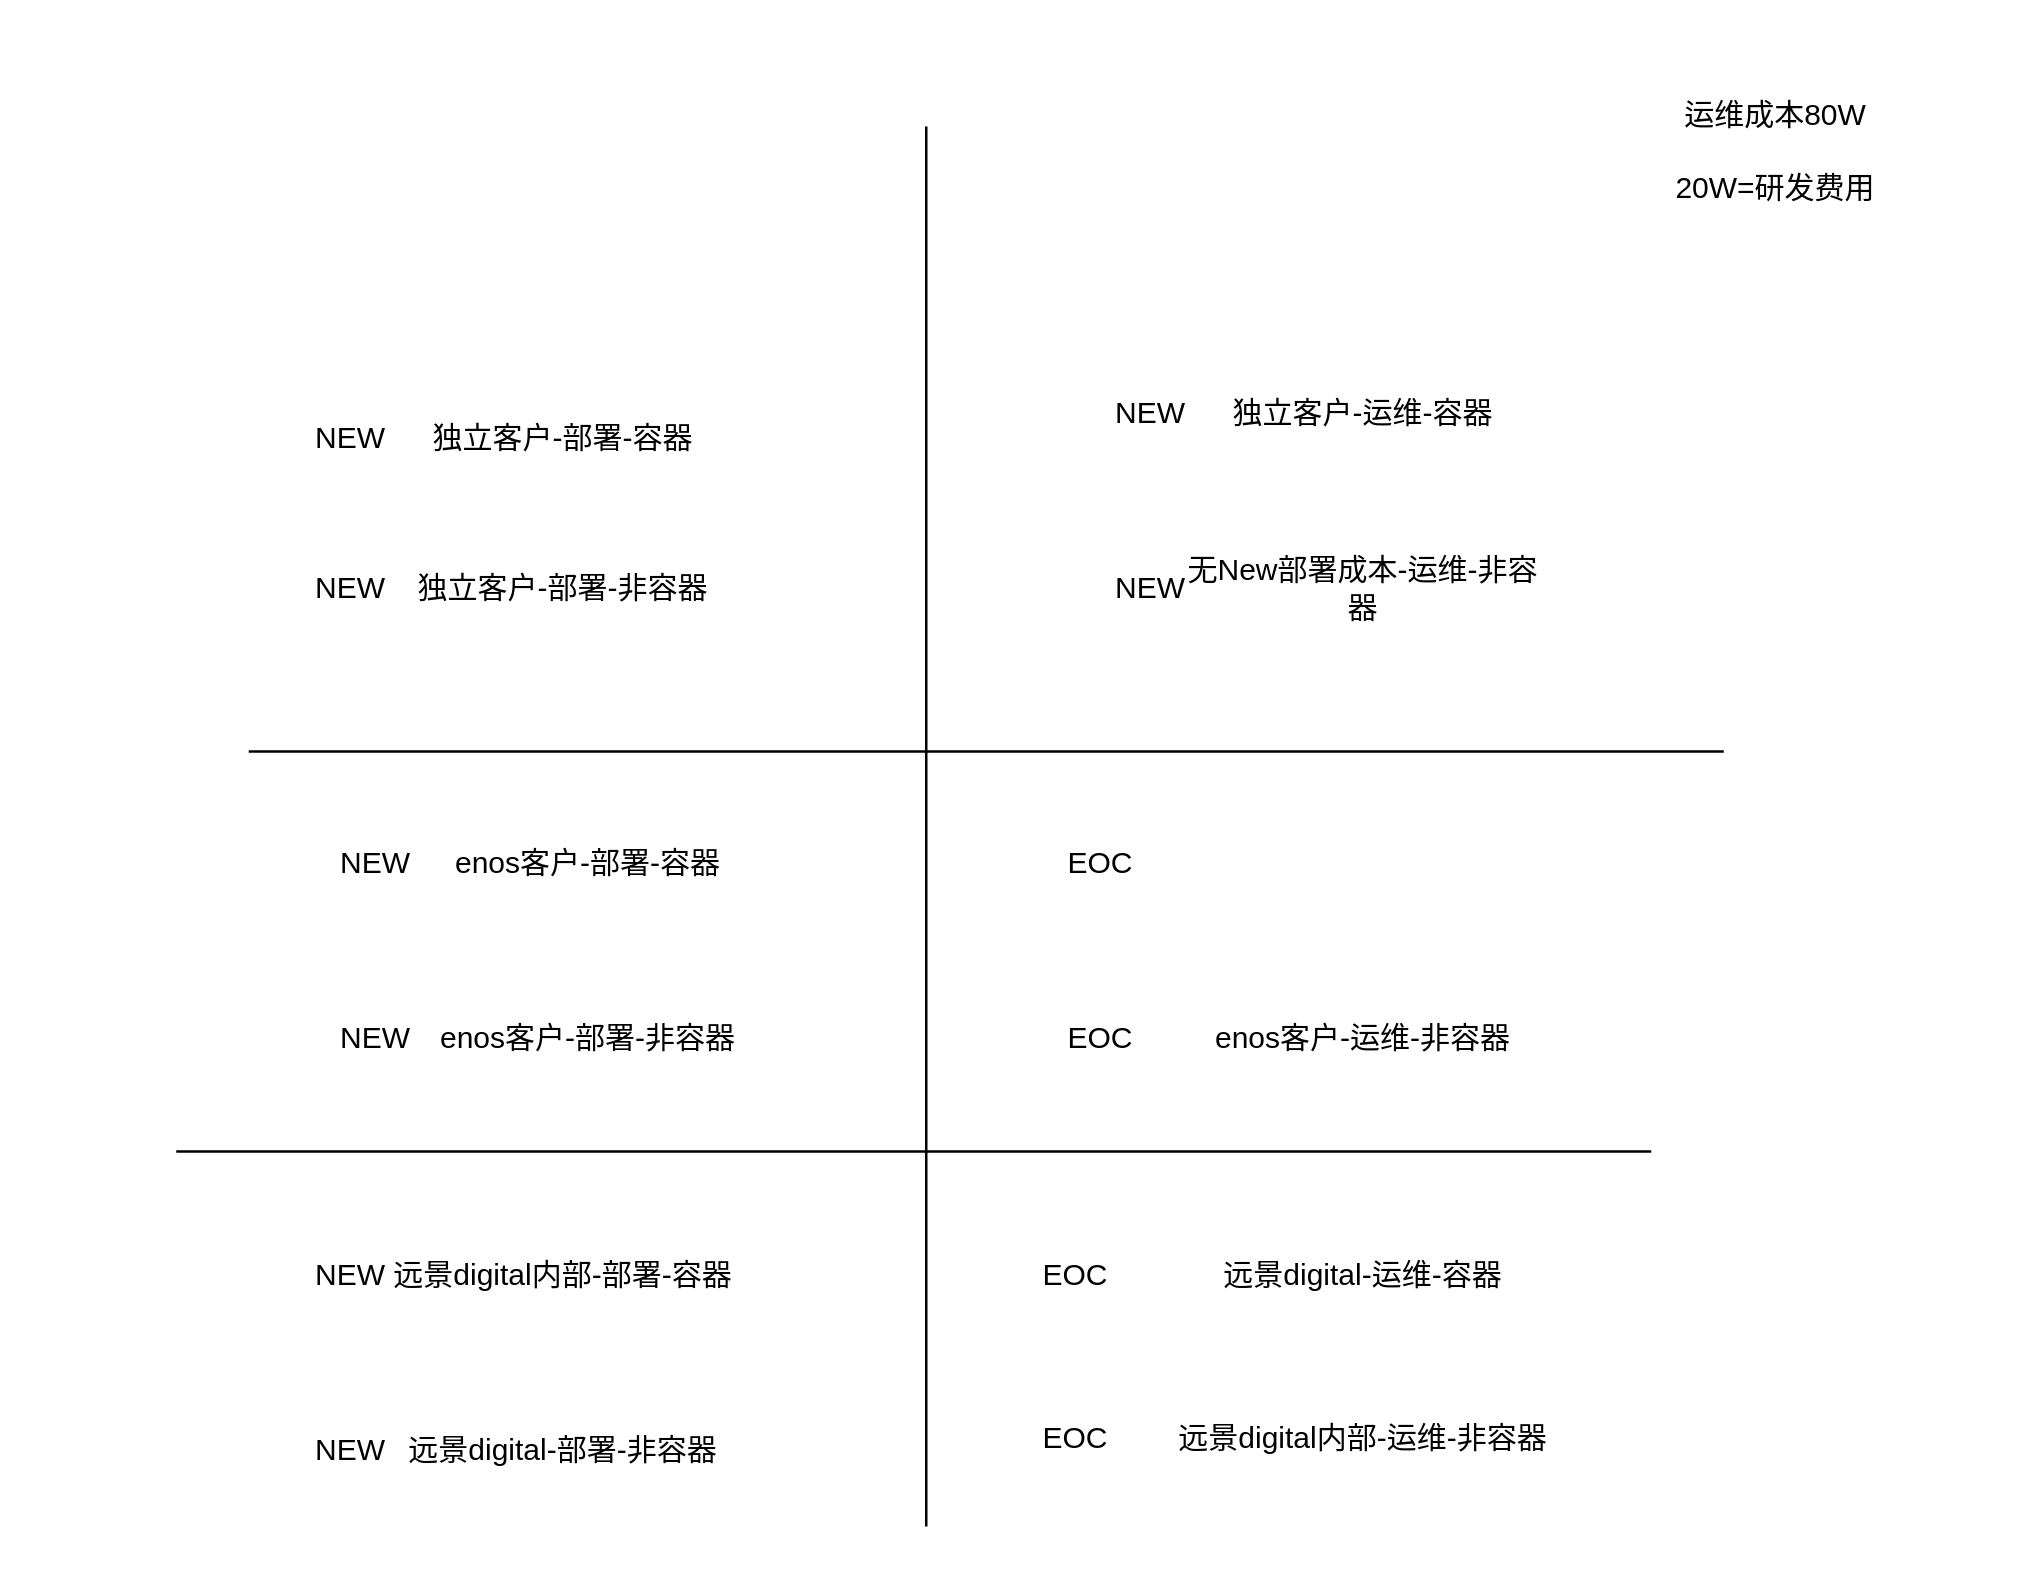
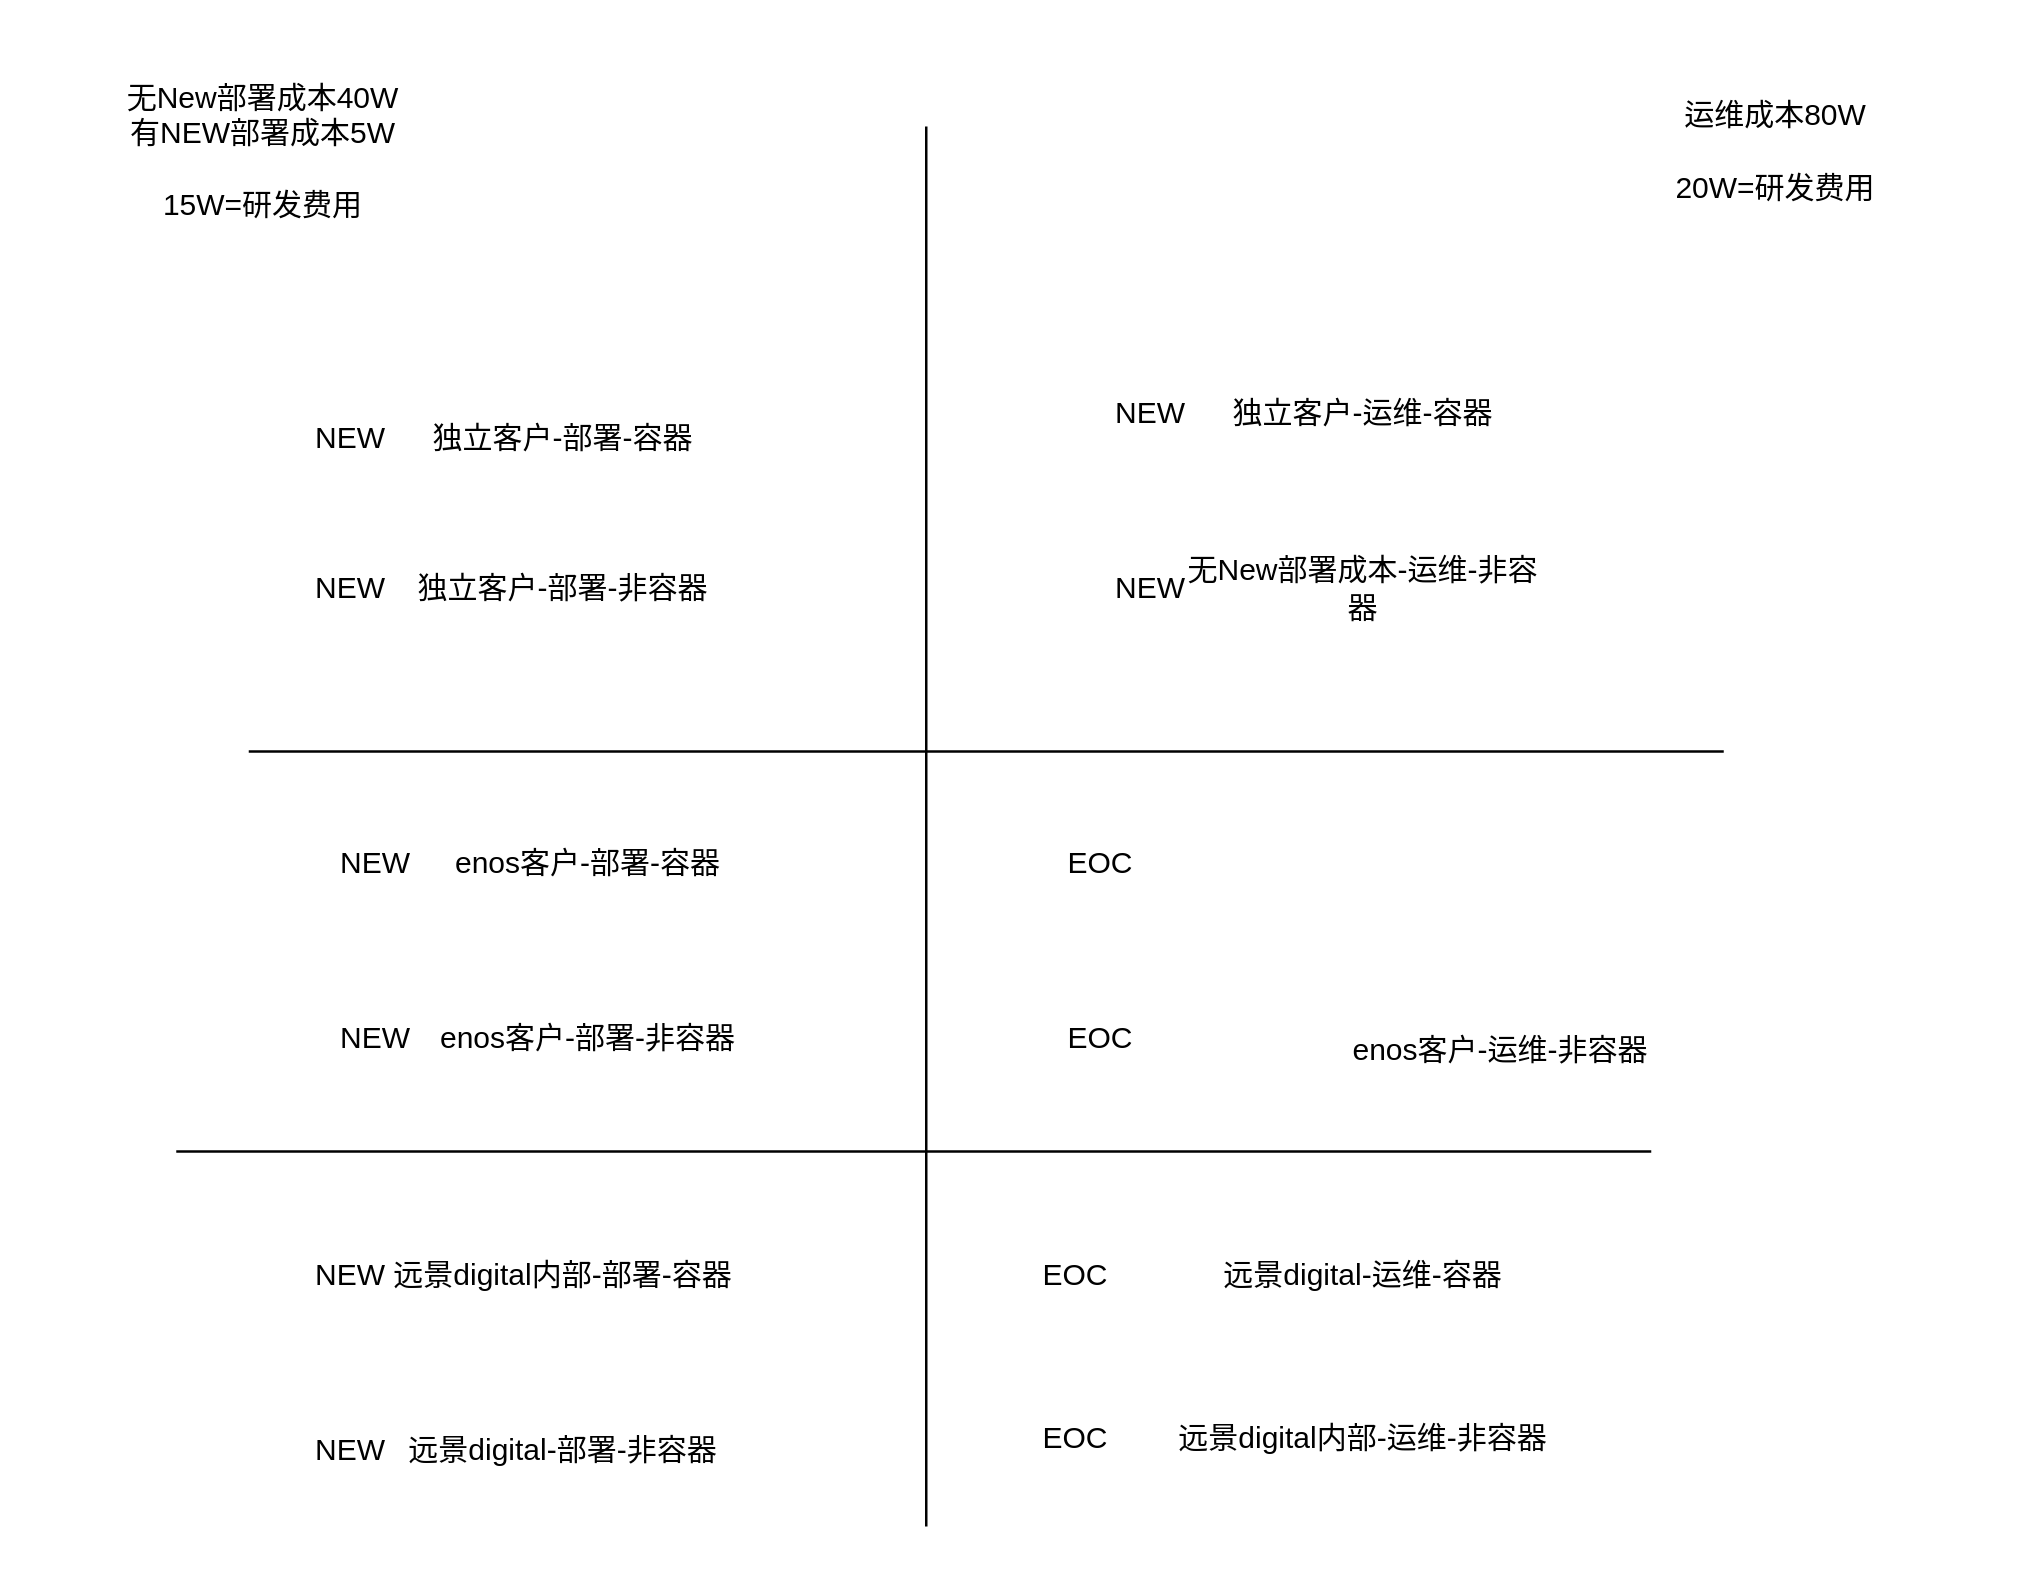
none -> (264, 151)
(1364, 1039) -> (1501, 1051)
